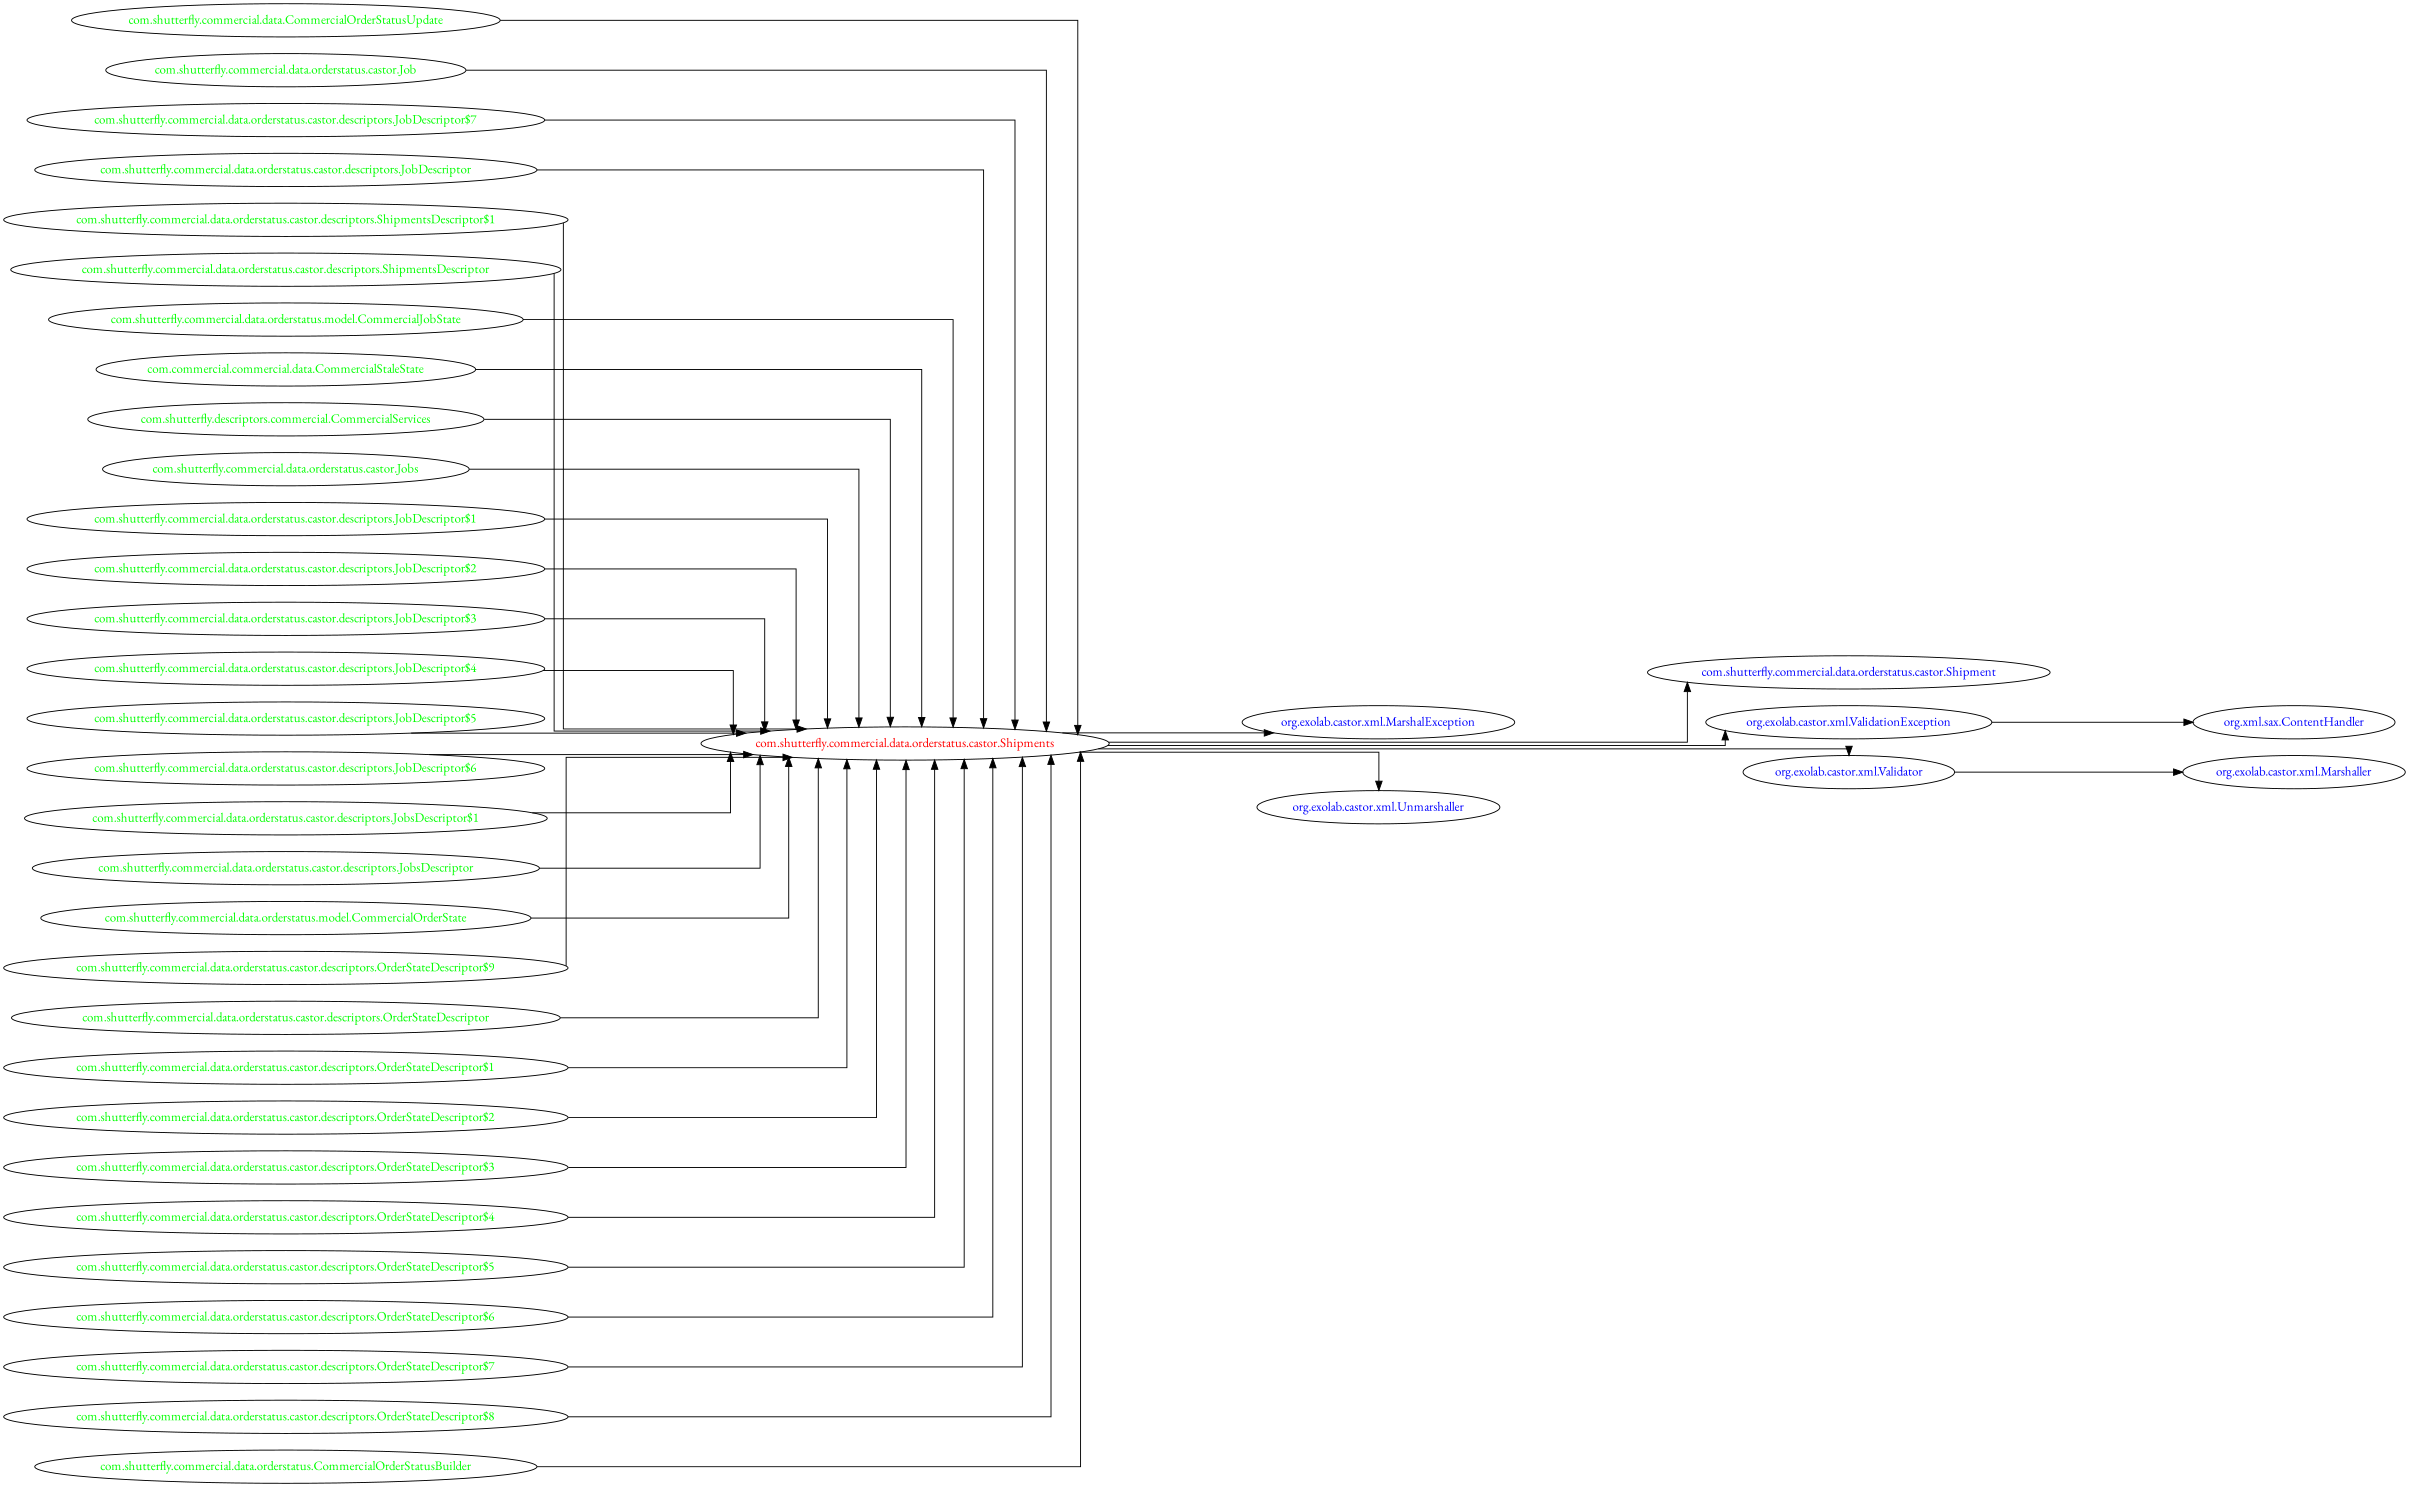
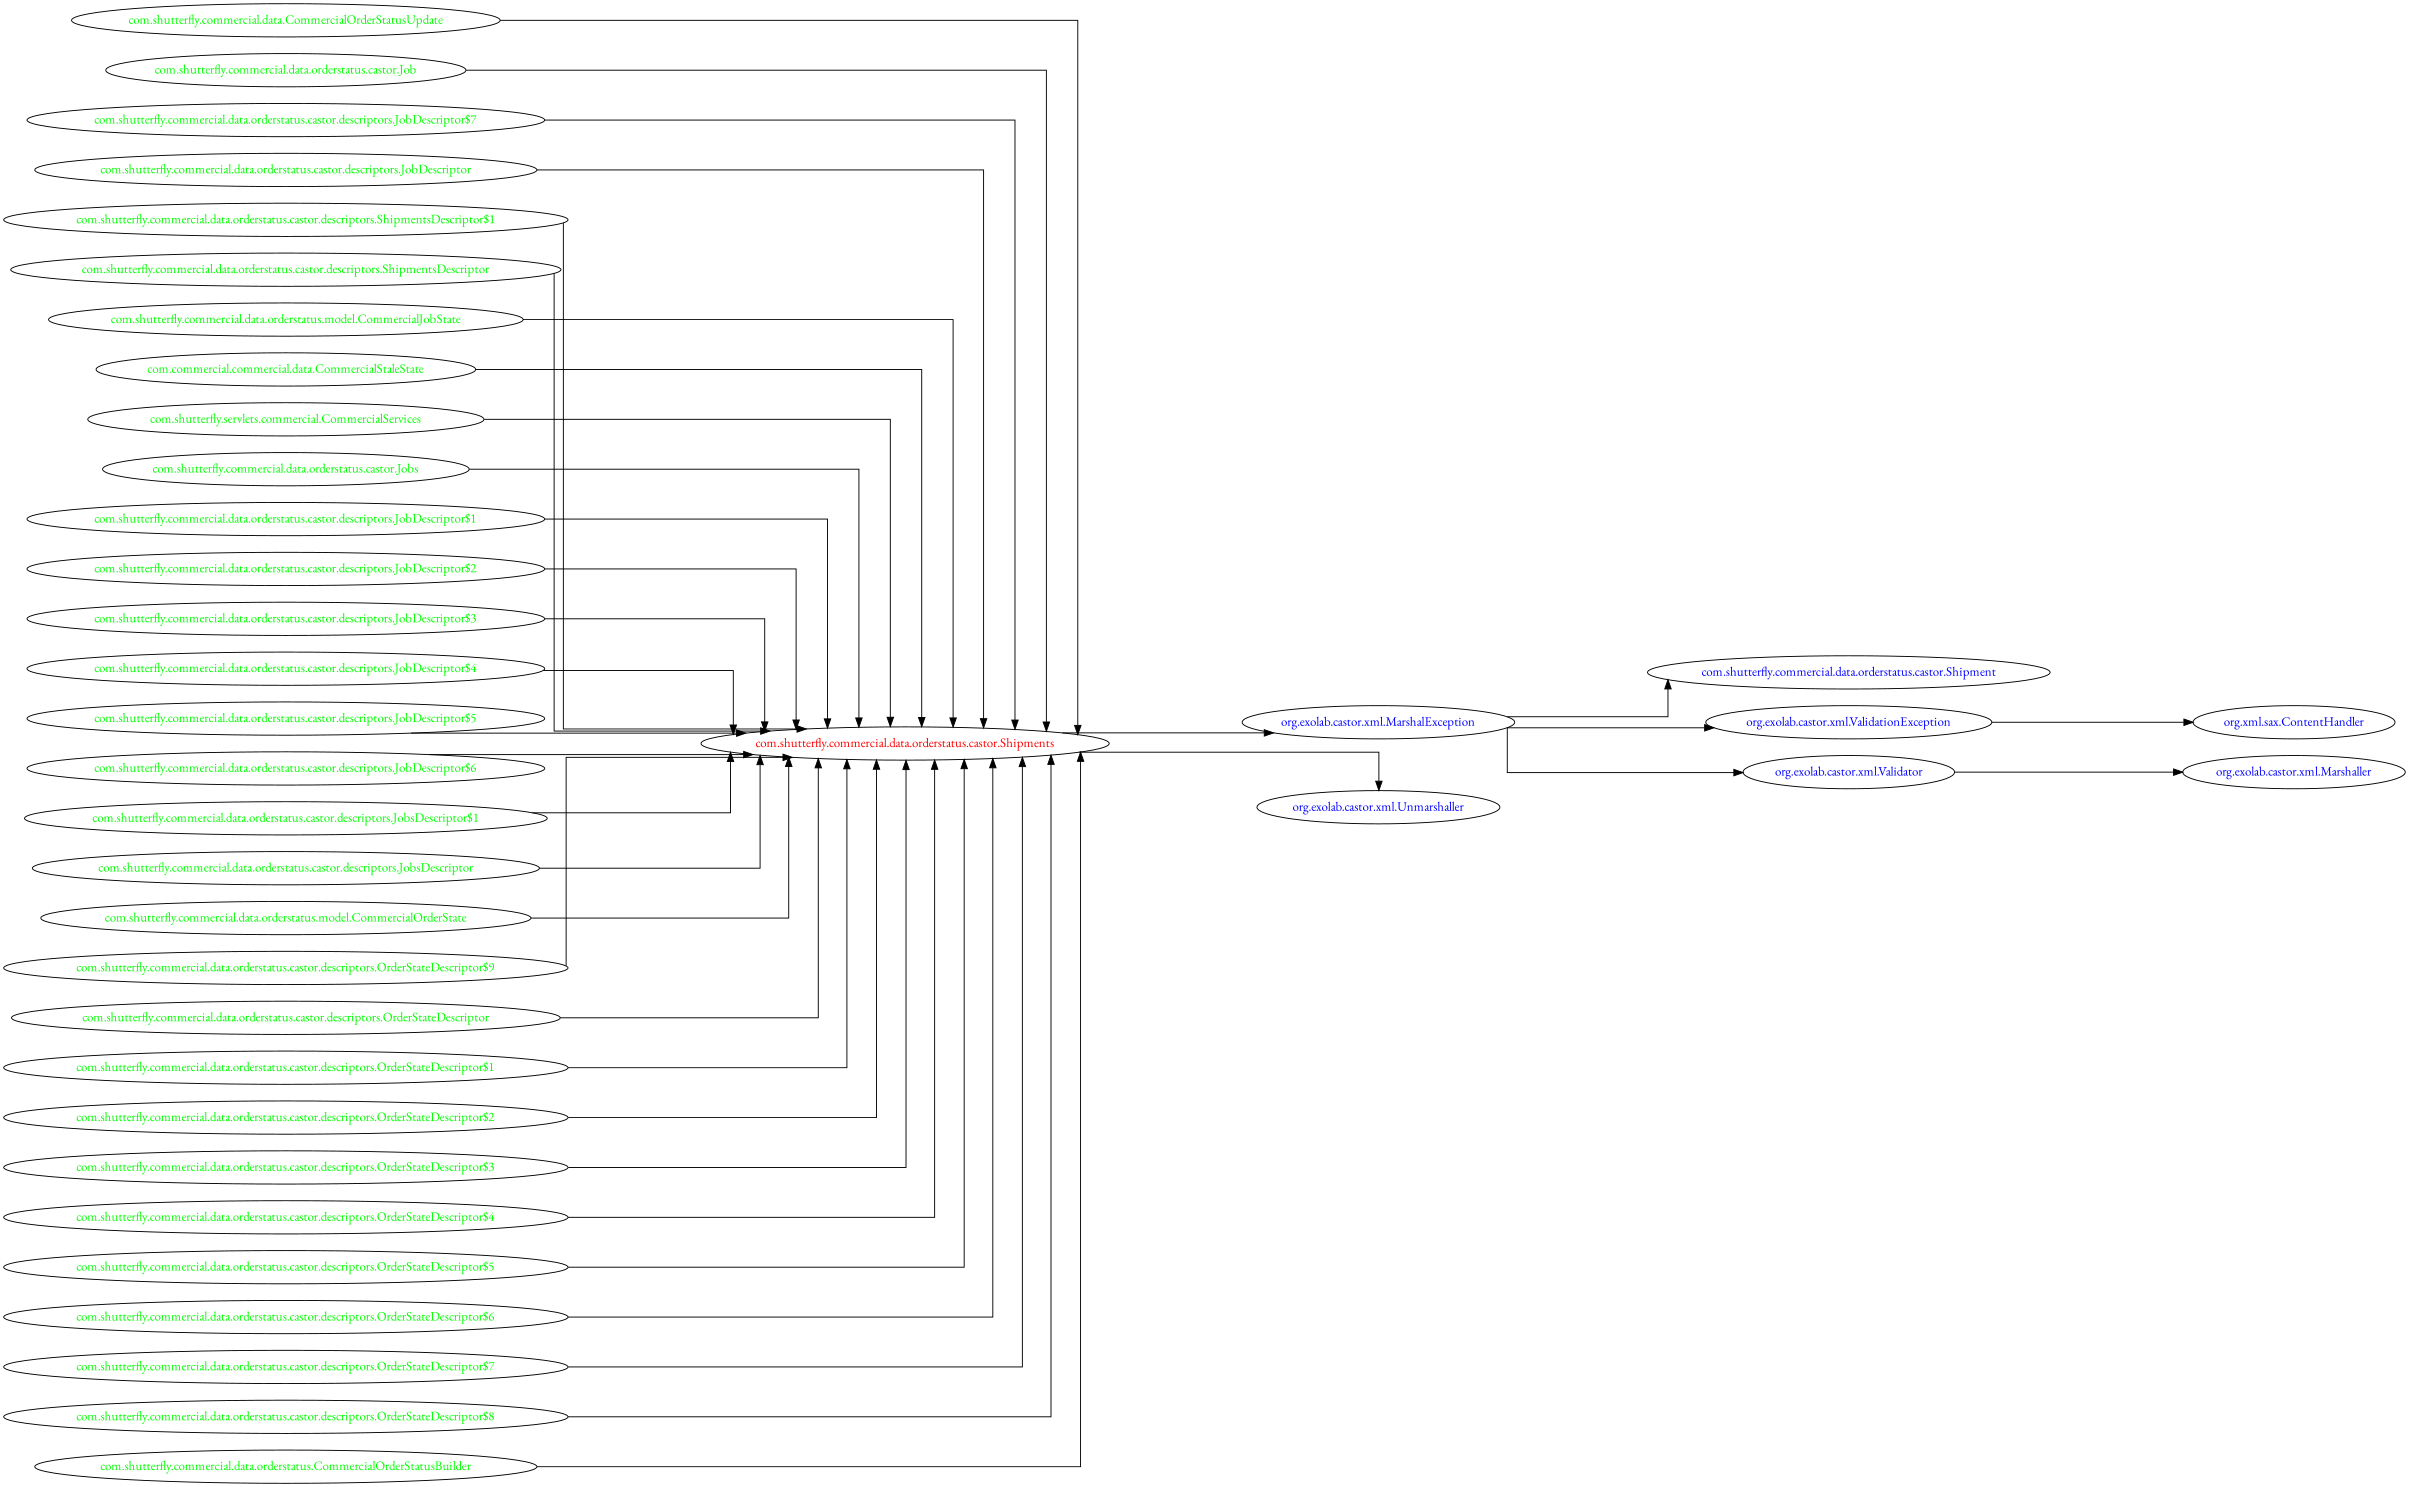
(286, 419) -> (286, 419)
(1423, 742) -> (1601, 717)
(1419, 746) -> (1606, 728)
(1474, 749) -> (1598, 773)
